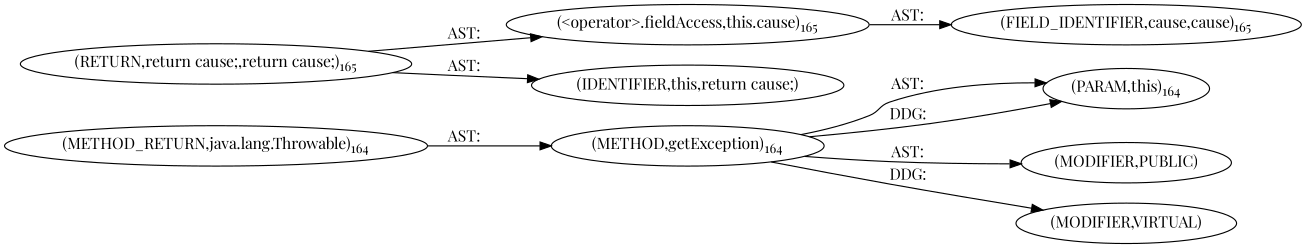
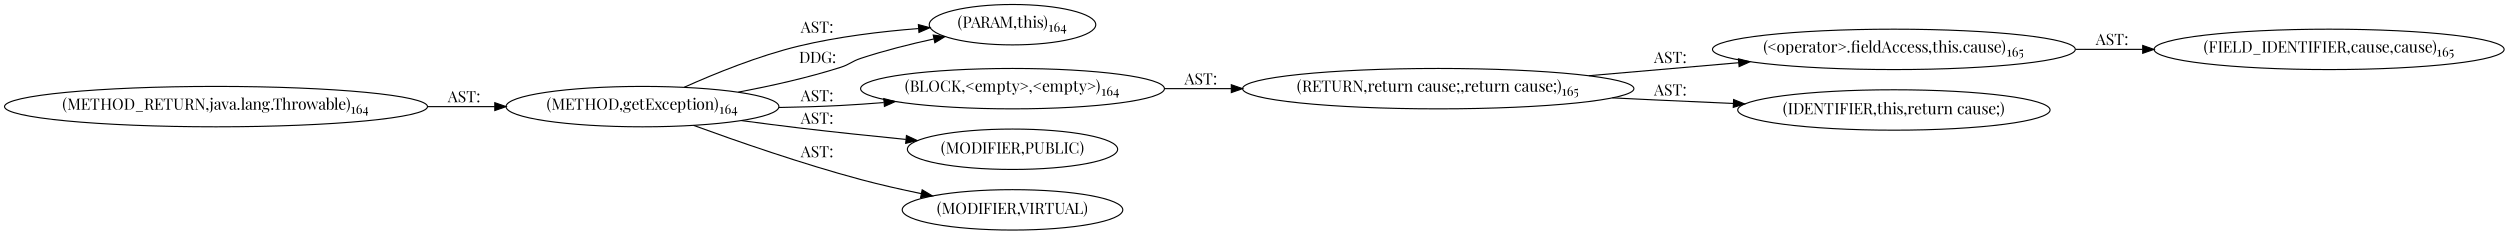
none -> (1013, 89)
(910, 176) -> (820, 153)
